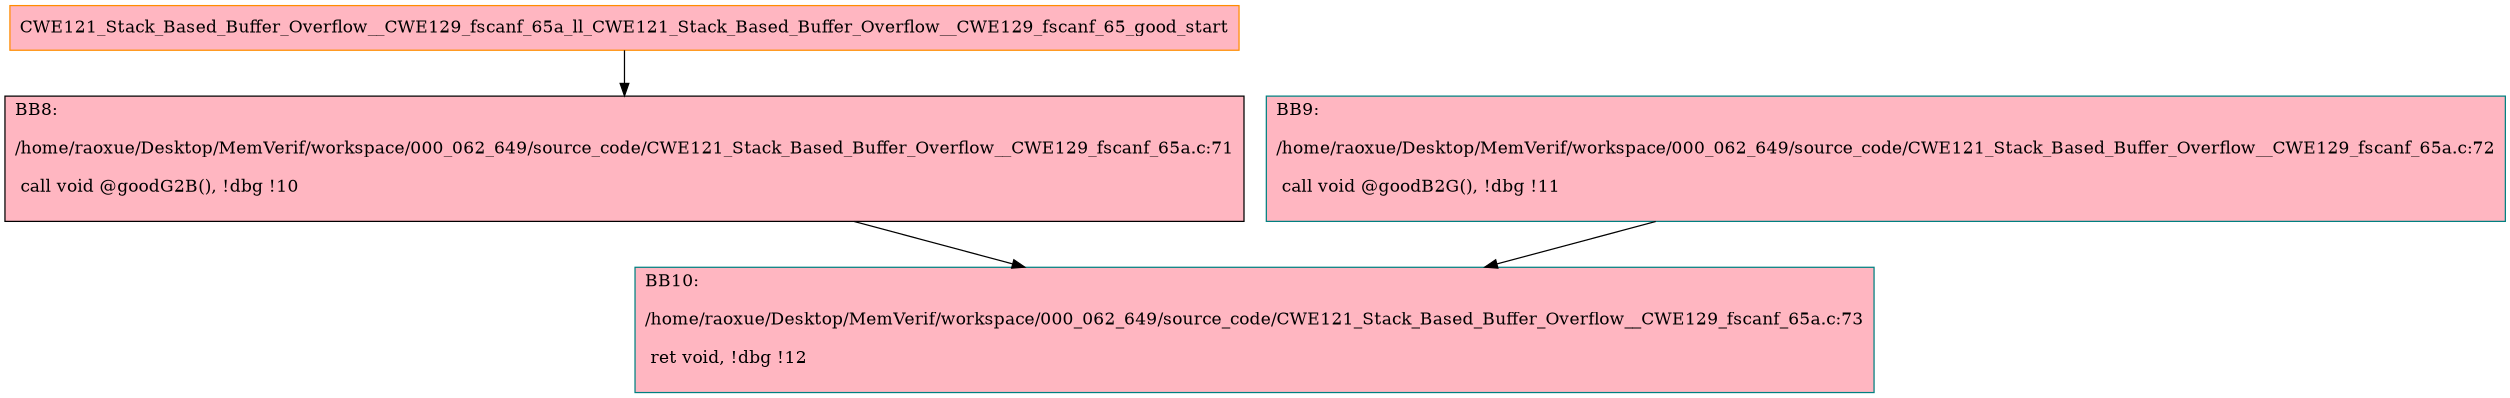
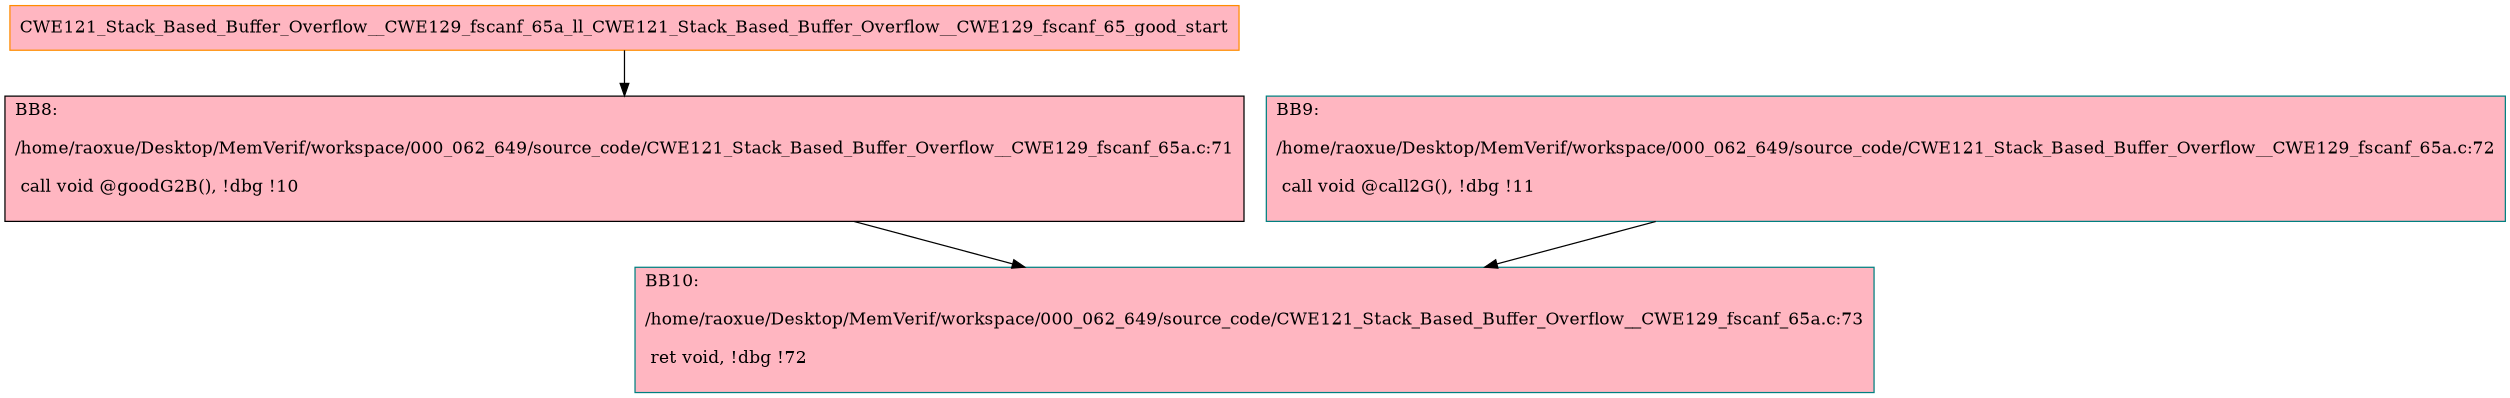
(1418, 187) -> (1406, 187)
(726, 358) -> (726, 358)
